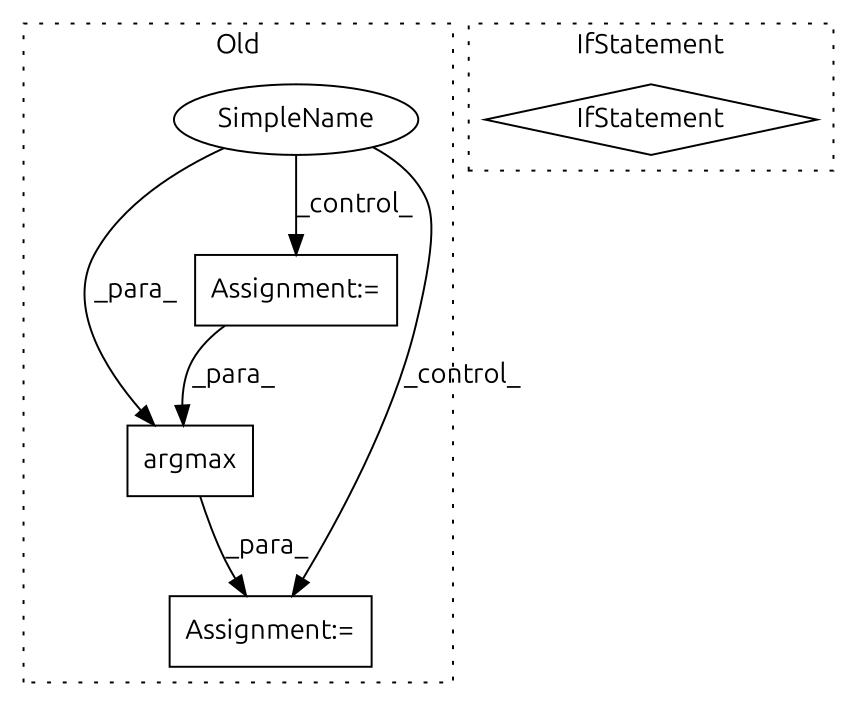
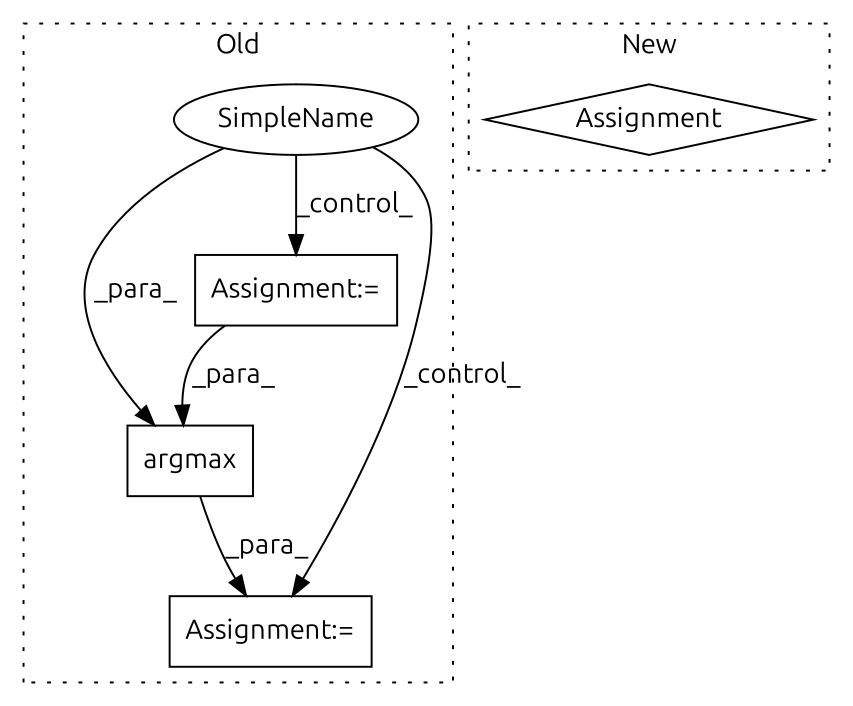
(651, 46) -> (649, 46)
(651, 120) -> (649, 120)
